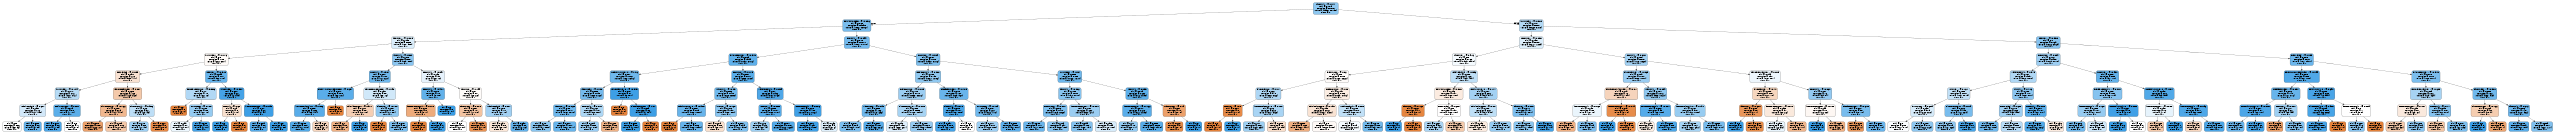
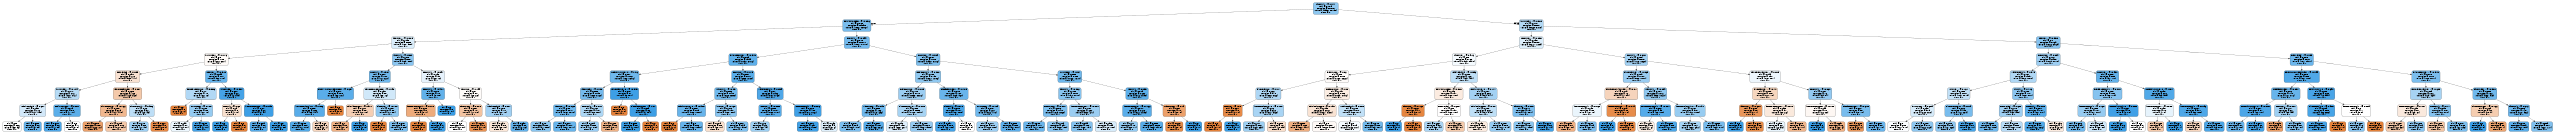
(783, 127) -> none
